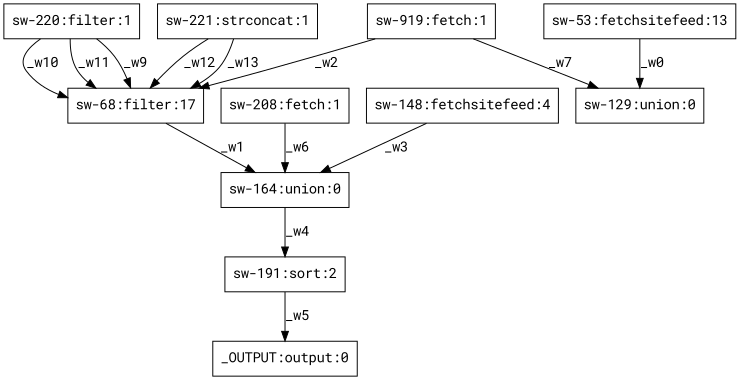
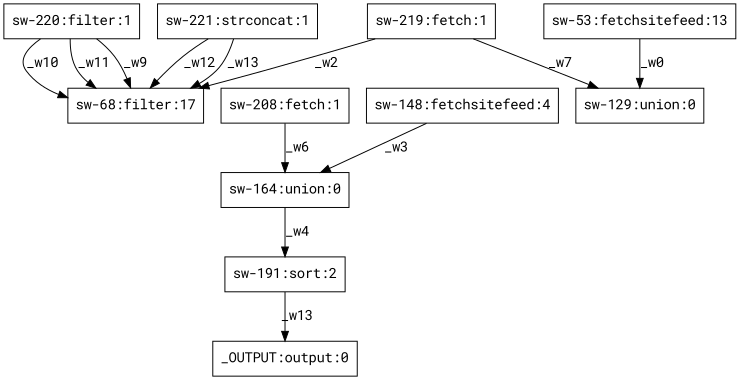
(431, 21) -> (431, 21)
(206, 146) -> none
(297, 317) -> (297, 317)
